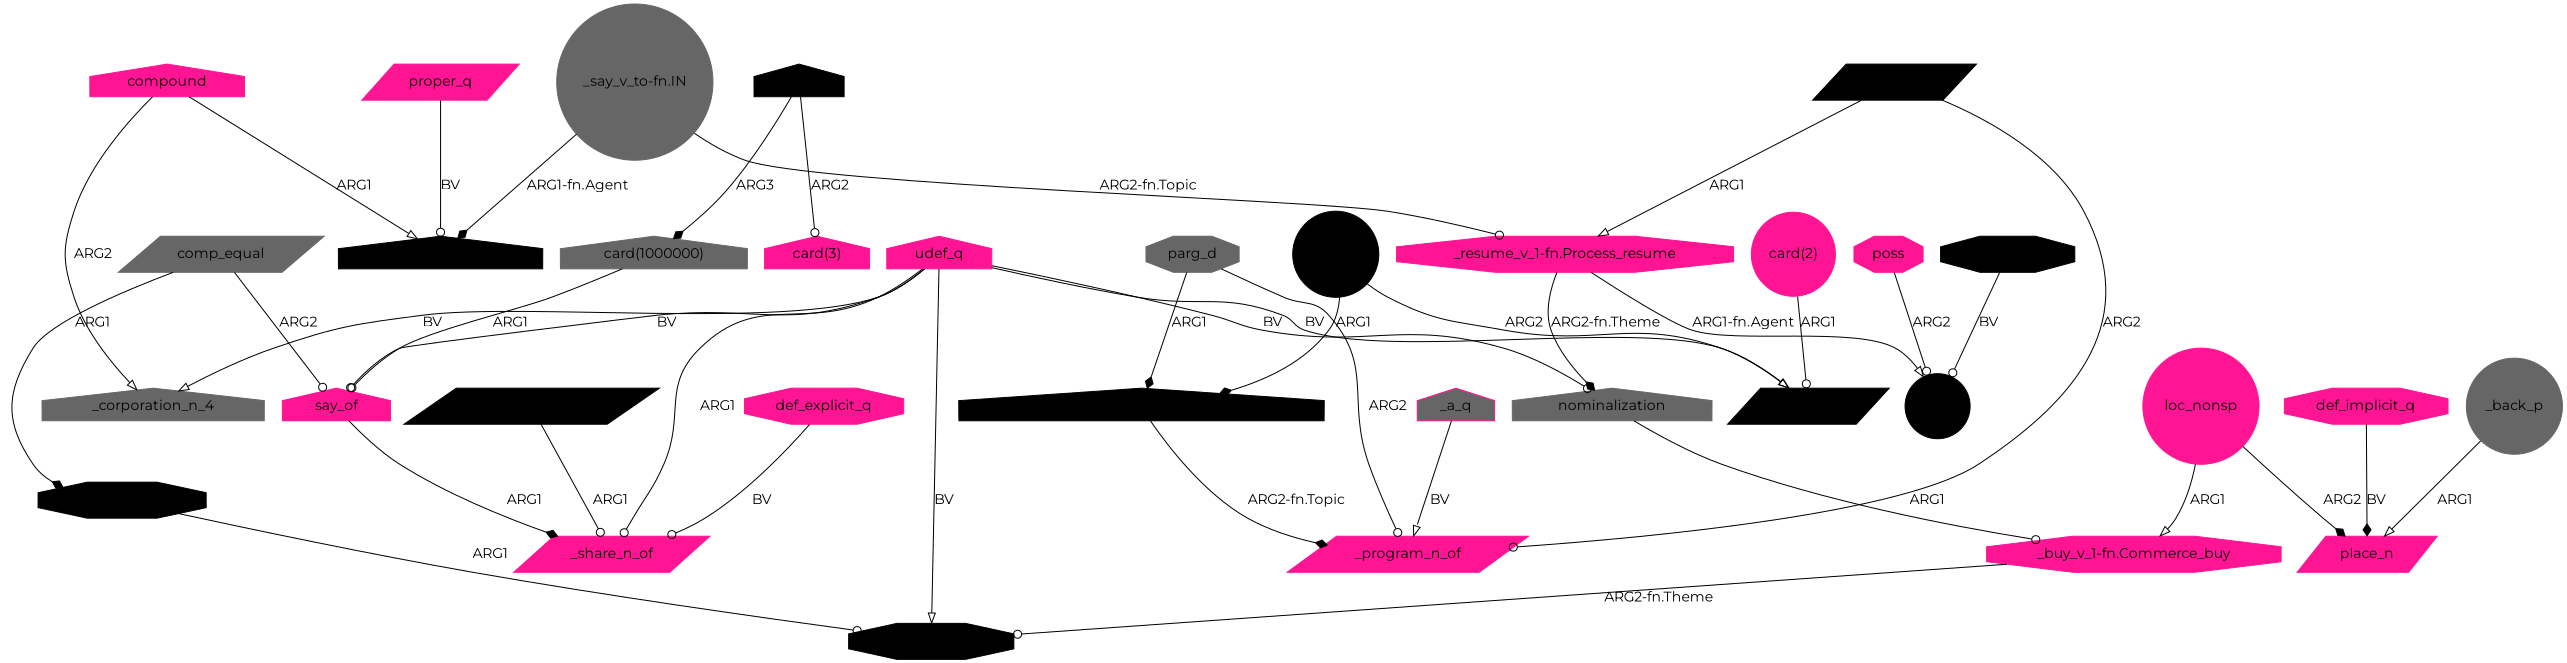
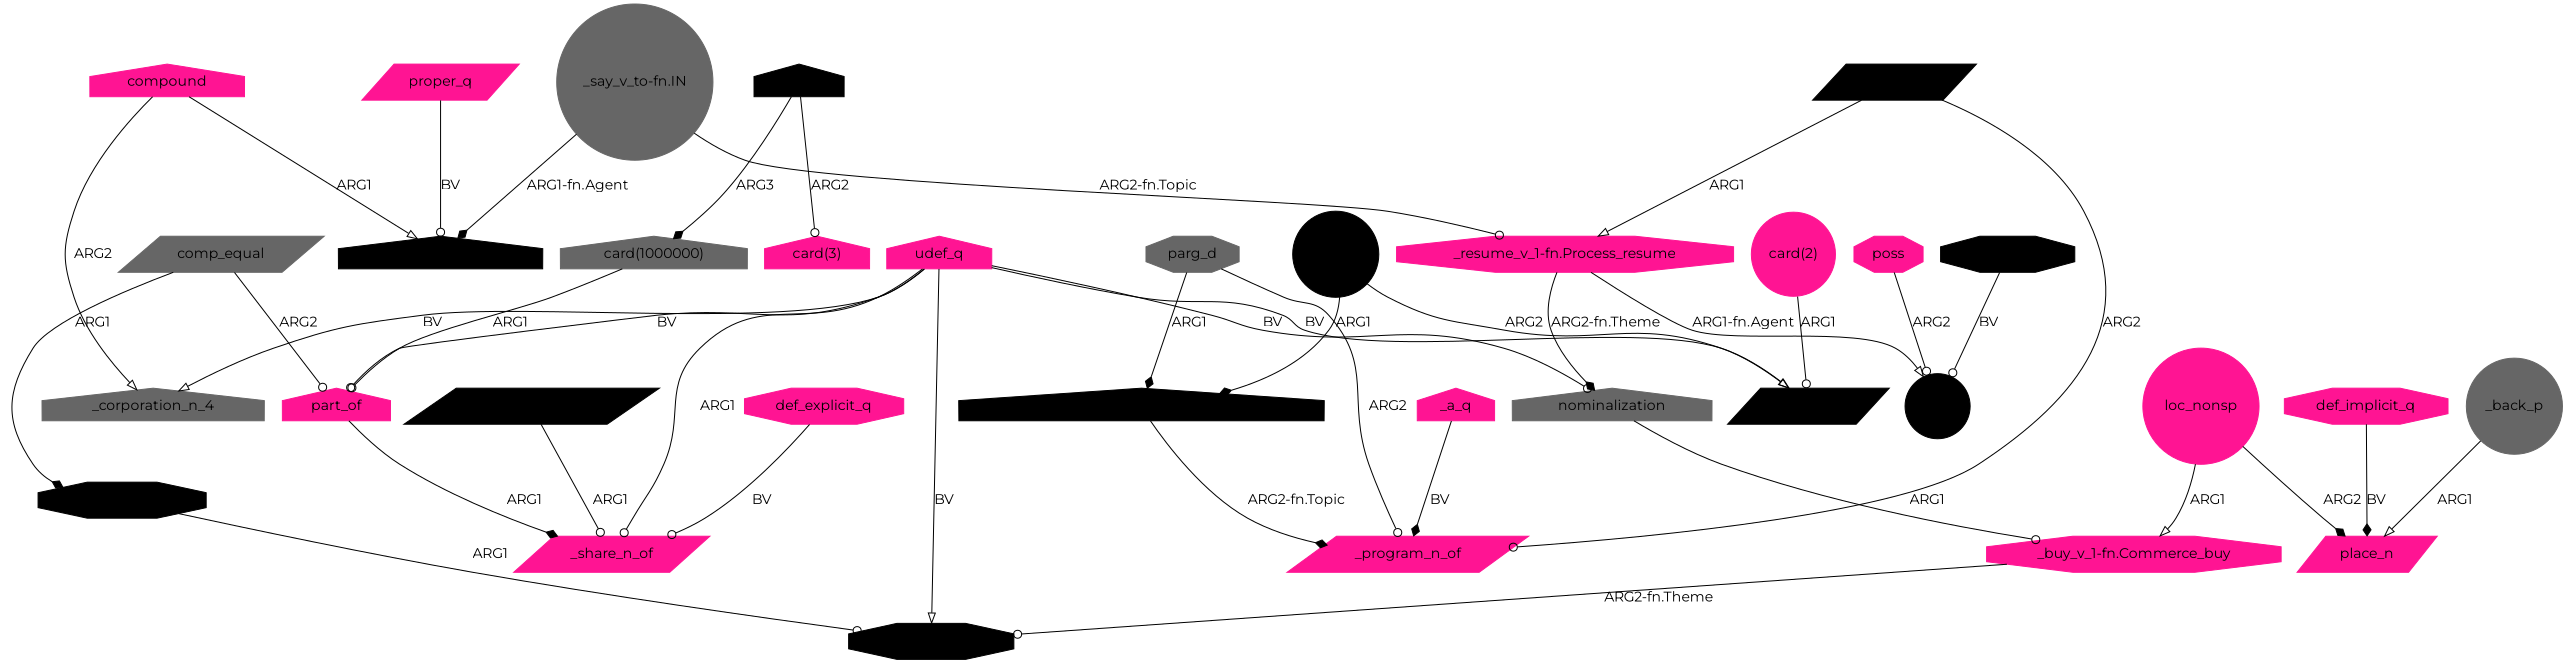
(336, 406) -> (336, 406)
(1456, 406) -> (1456, 406)
(1434, 473) -> (1434, 473)
